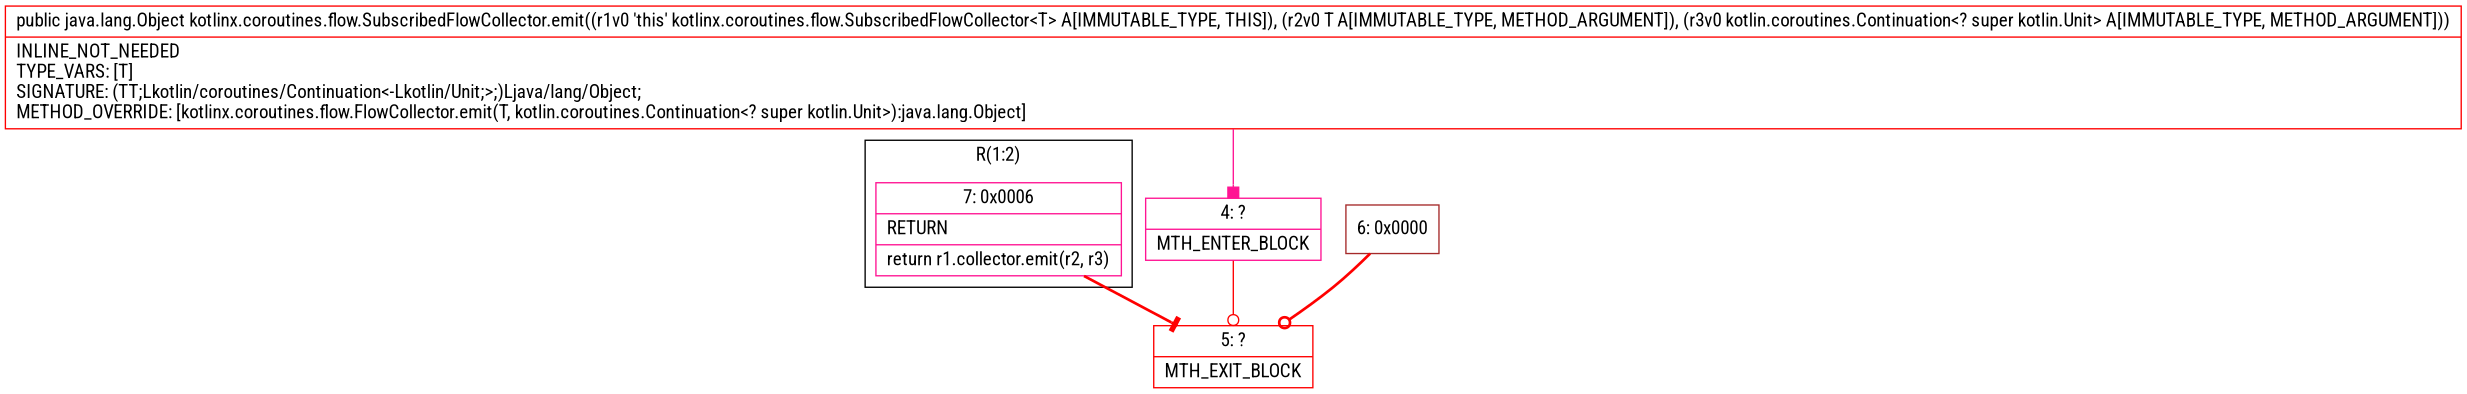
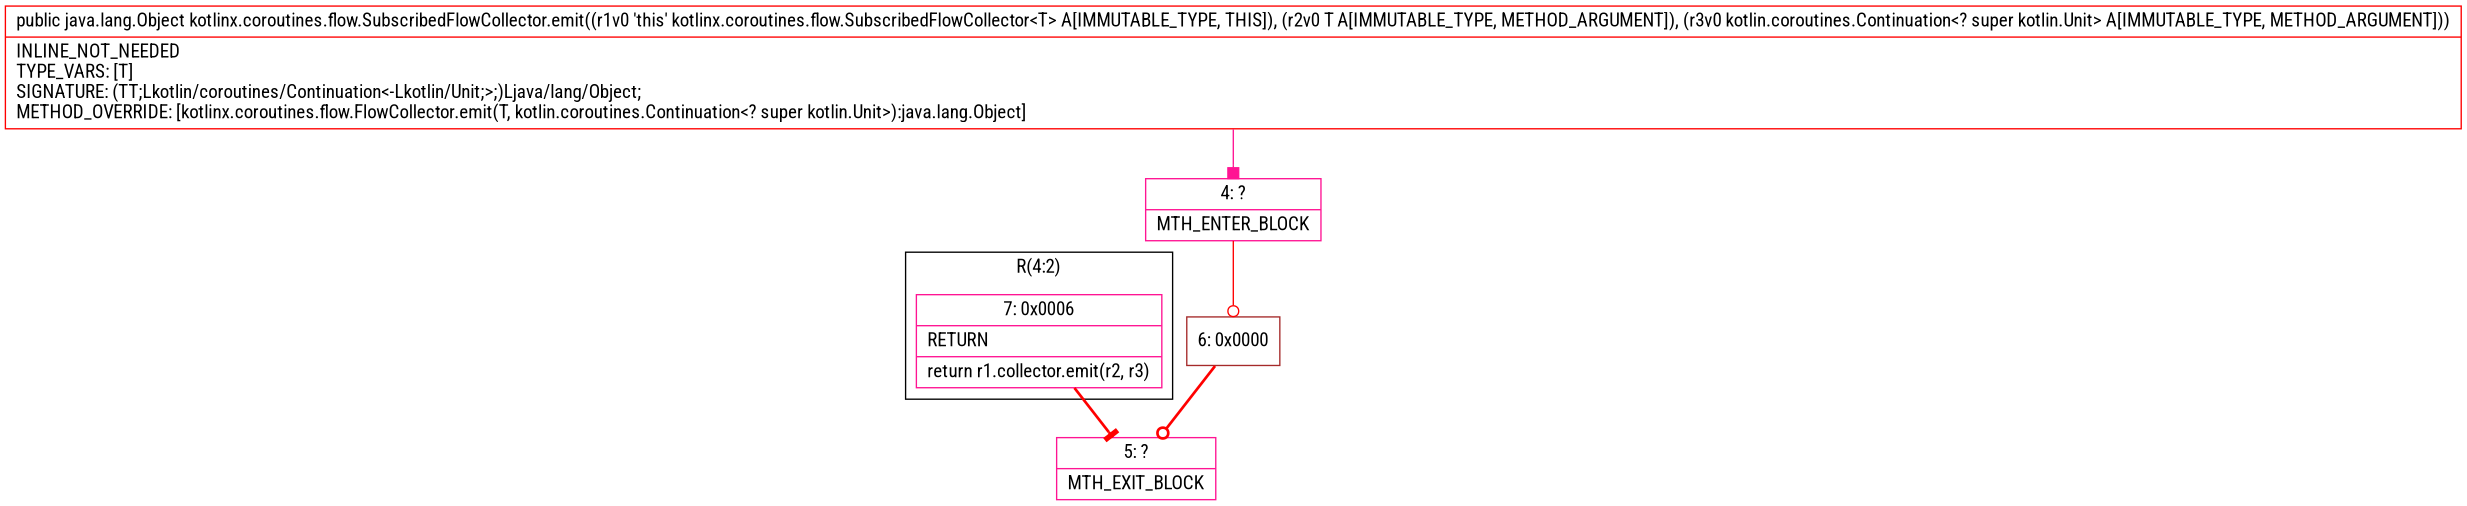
(999, 156) -> (1039, 268)
(1233, 288) -> (1233, 273)
(1233, 357) -> (1136, 469)
